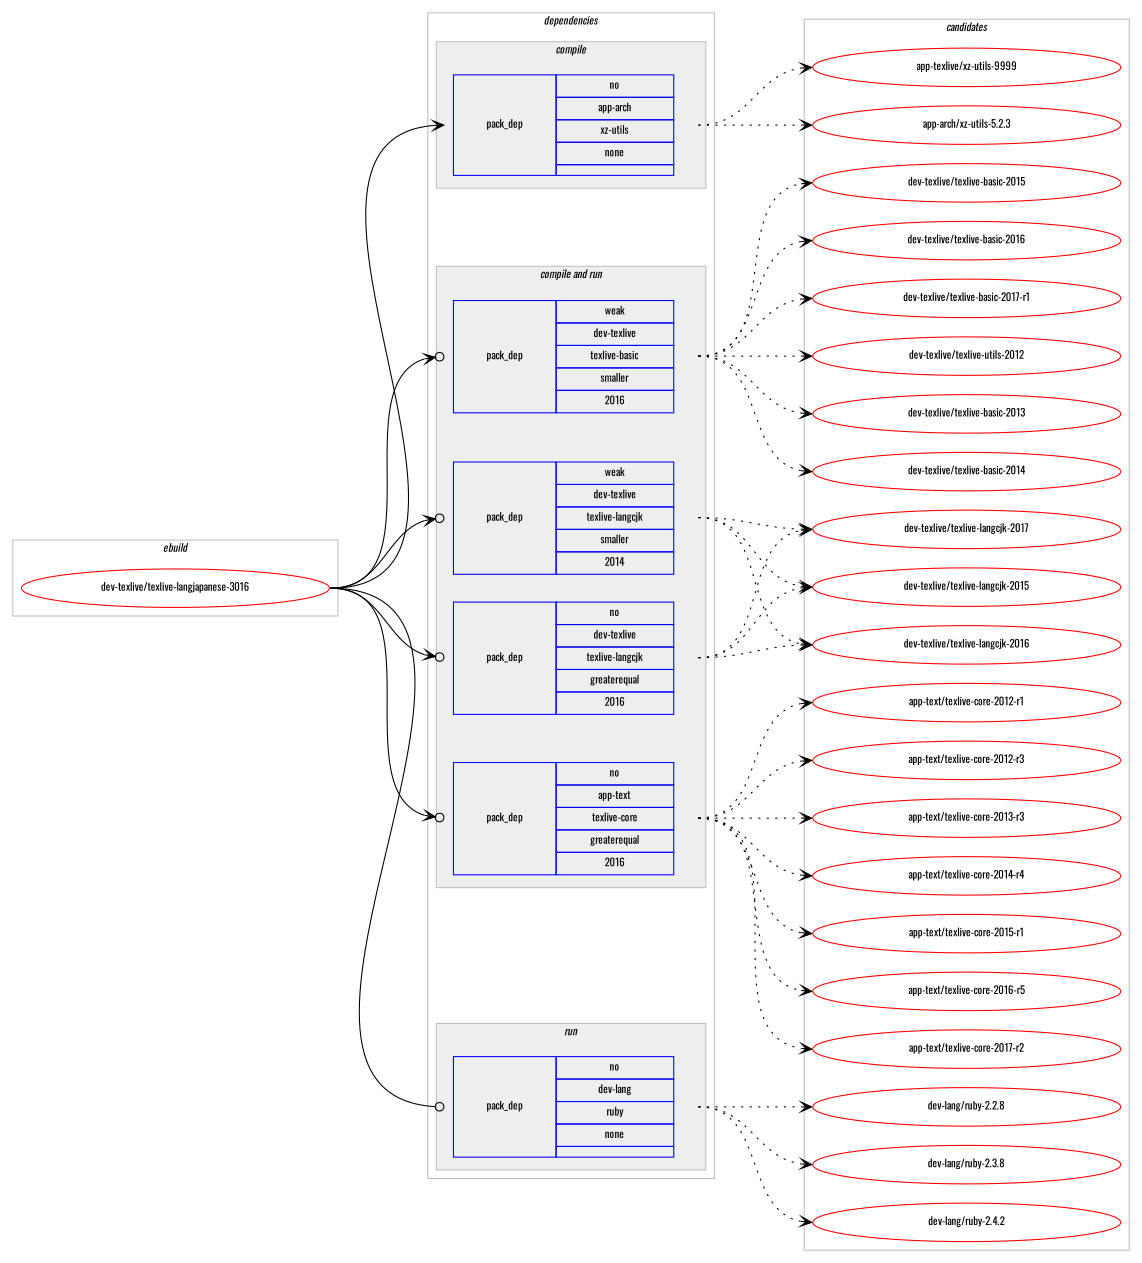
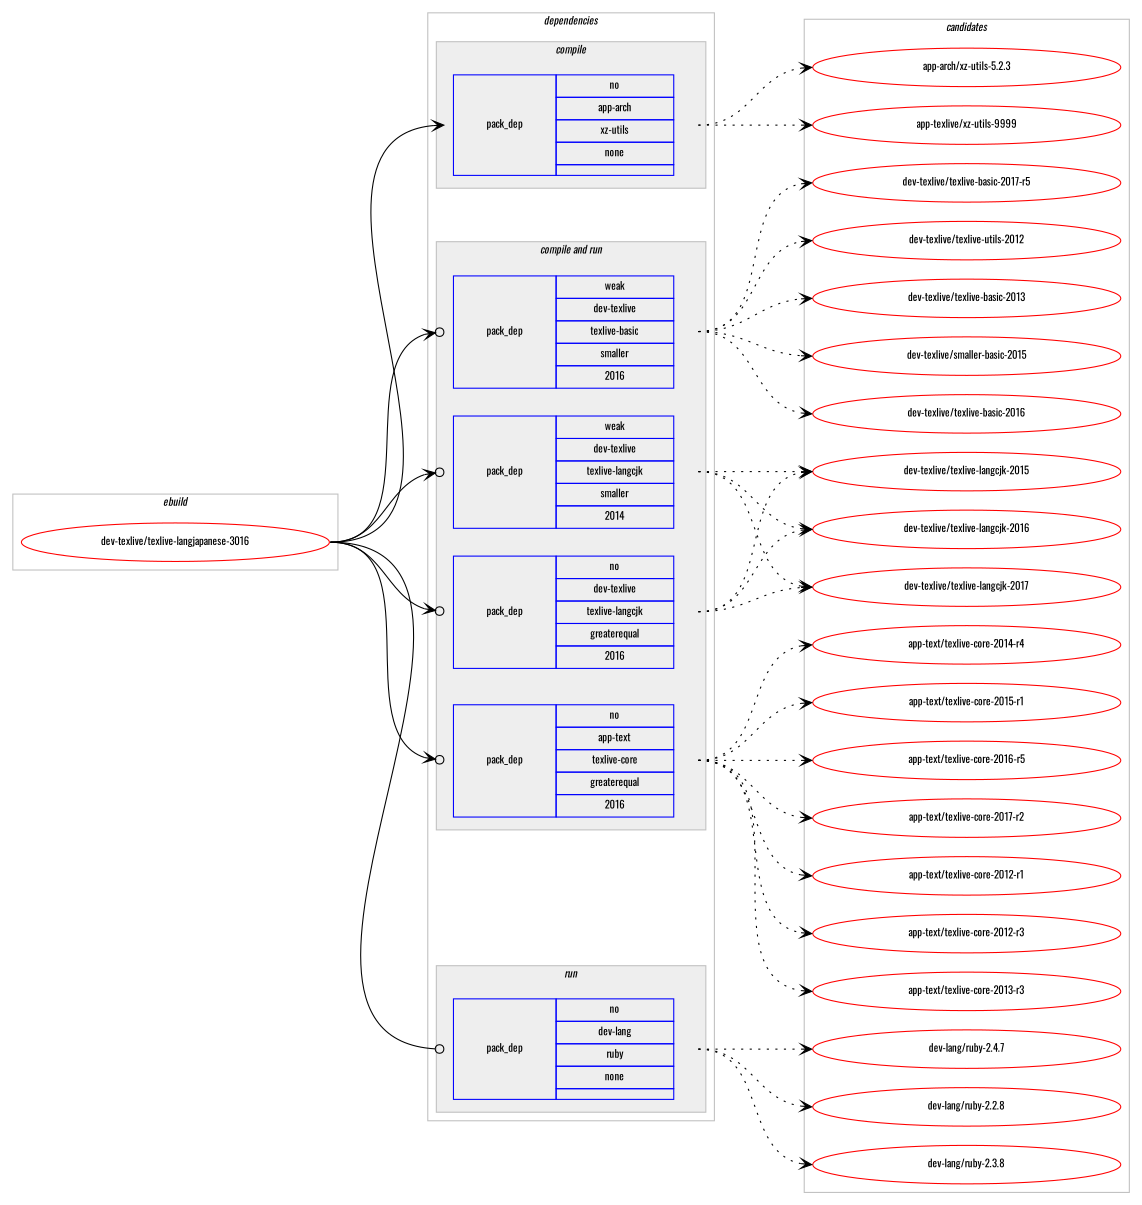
(967, 183) -> (967, 356)
(967, 298) -> (967, 183)
(967, 472) -> none
(967, 1222) -> (967, 1049)
